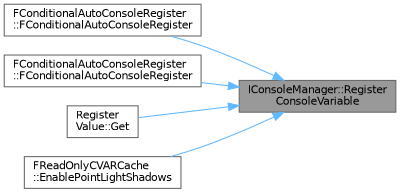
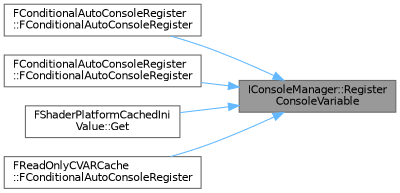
(103, 122) -> (103, 122)
(103, 173) -> (103, 173)
